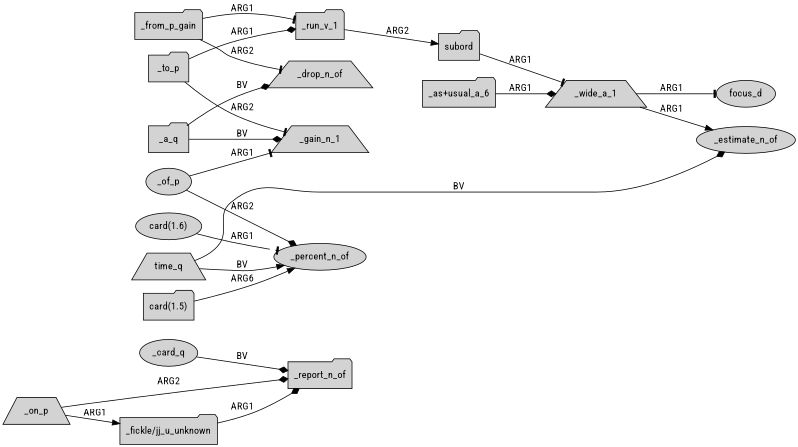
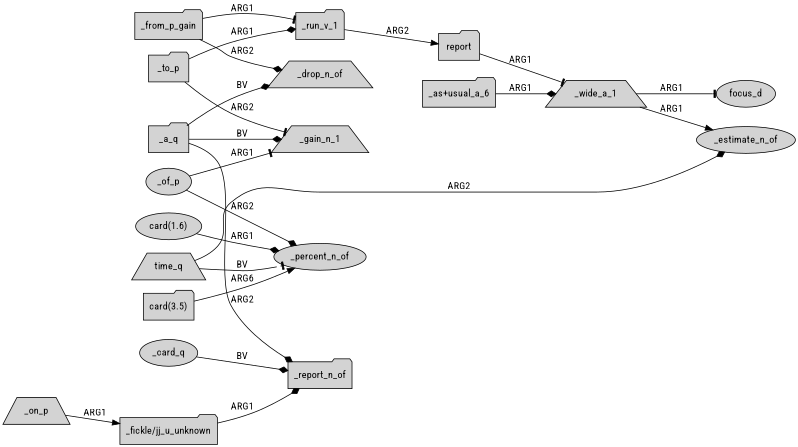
(459, 47) -> (459, 47)
(237, 59) -> (237, 59)
(459, 186) -> (459, 186)
(233, 242) -> (233, 242)
(238, 271) -> (238, 271)
(169, 307) -> (169, 307)
(170, 393) -> (225, 254)
